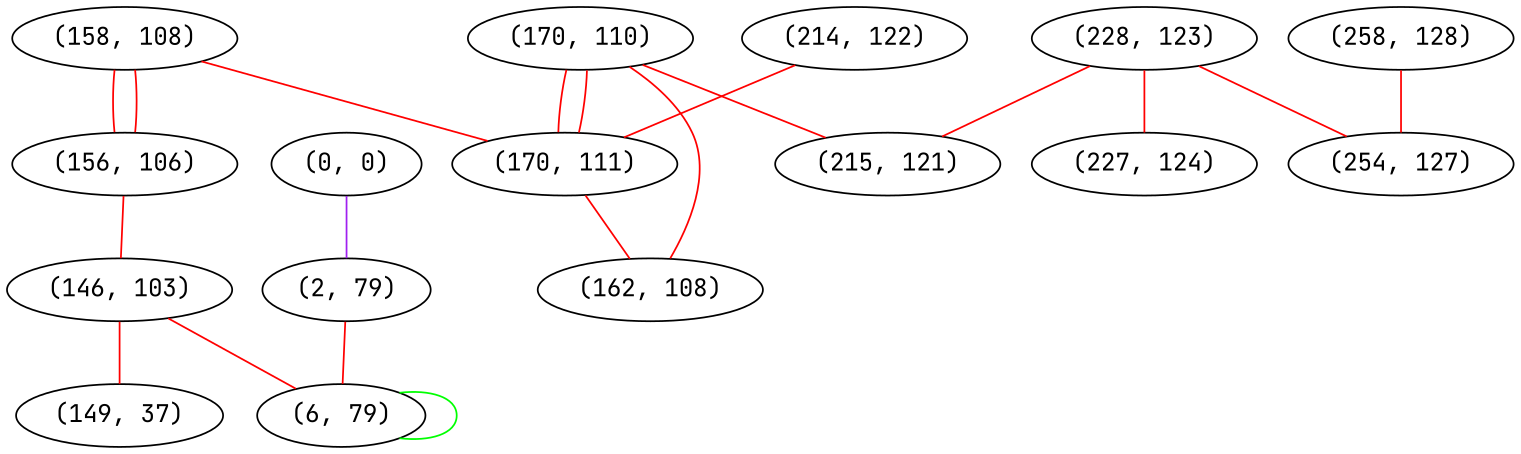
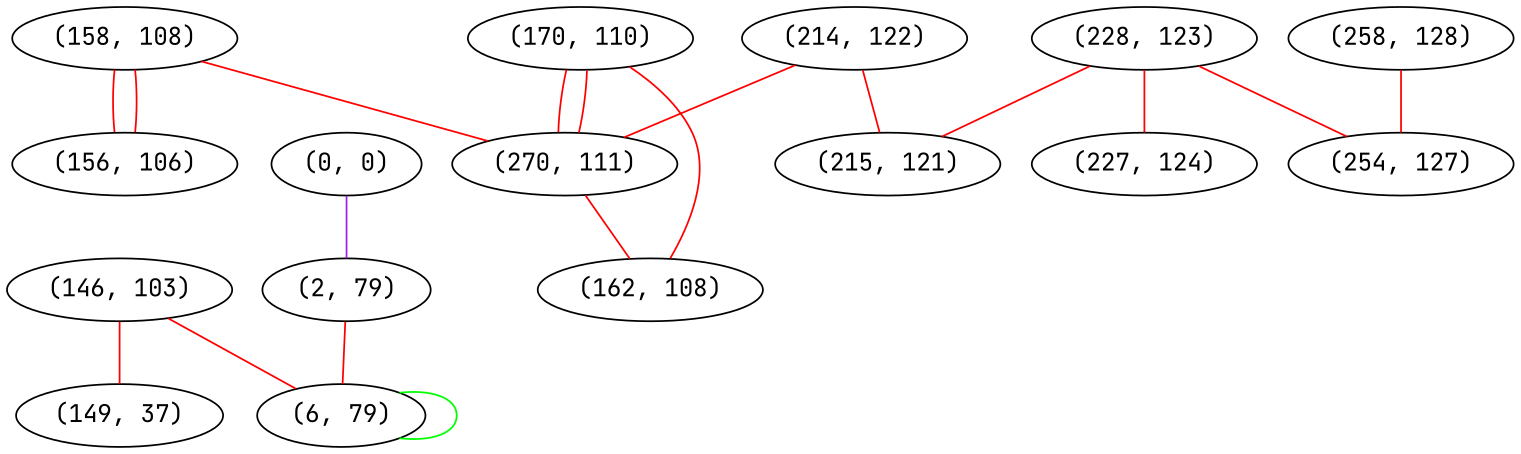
(739, 103) -> (871, 101)
(565, 164) -> (565, 164)
(122, 227) -> none
